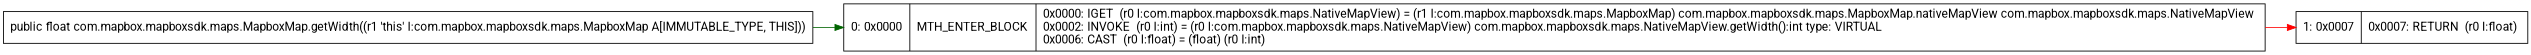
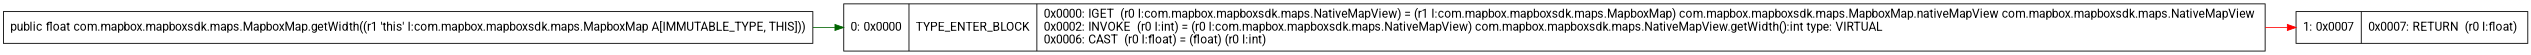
(972, 27) -> (973, 27)
